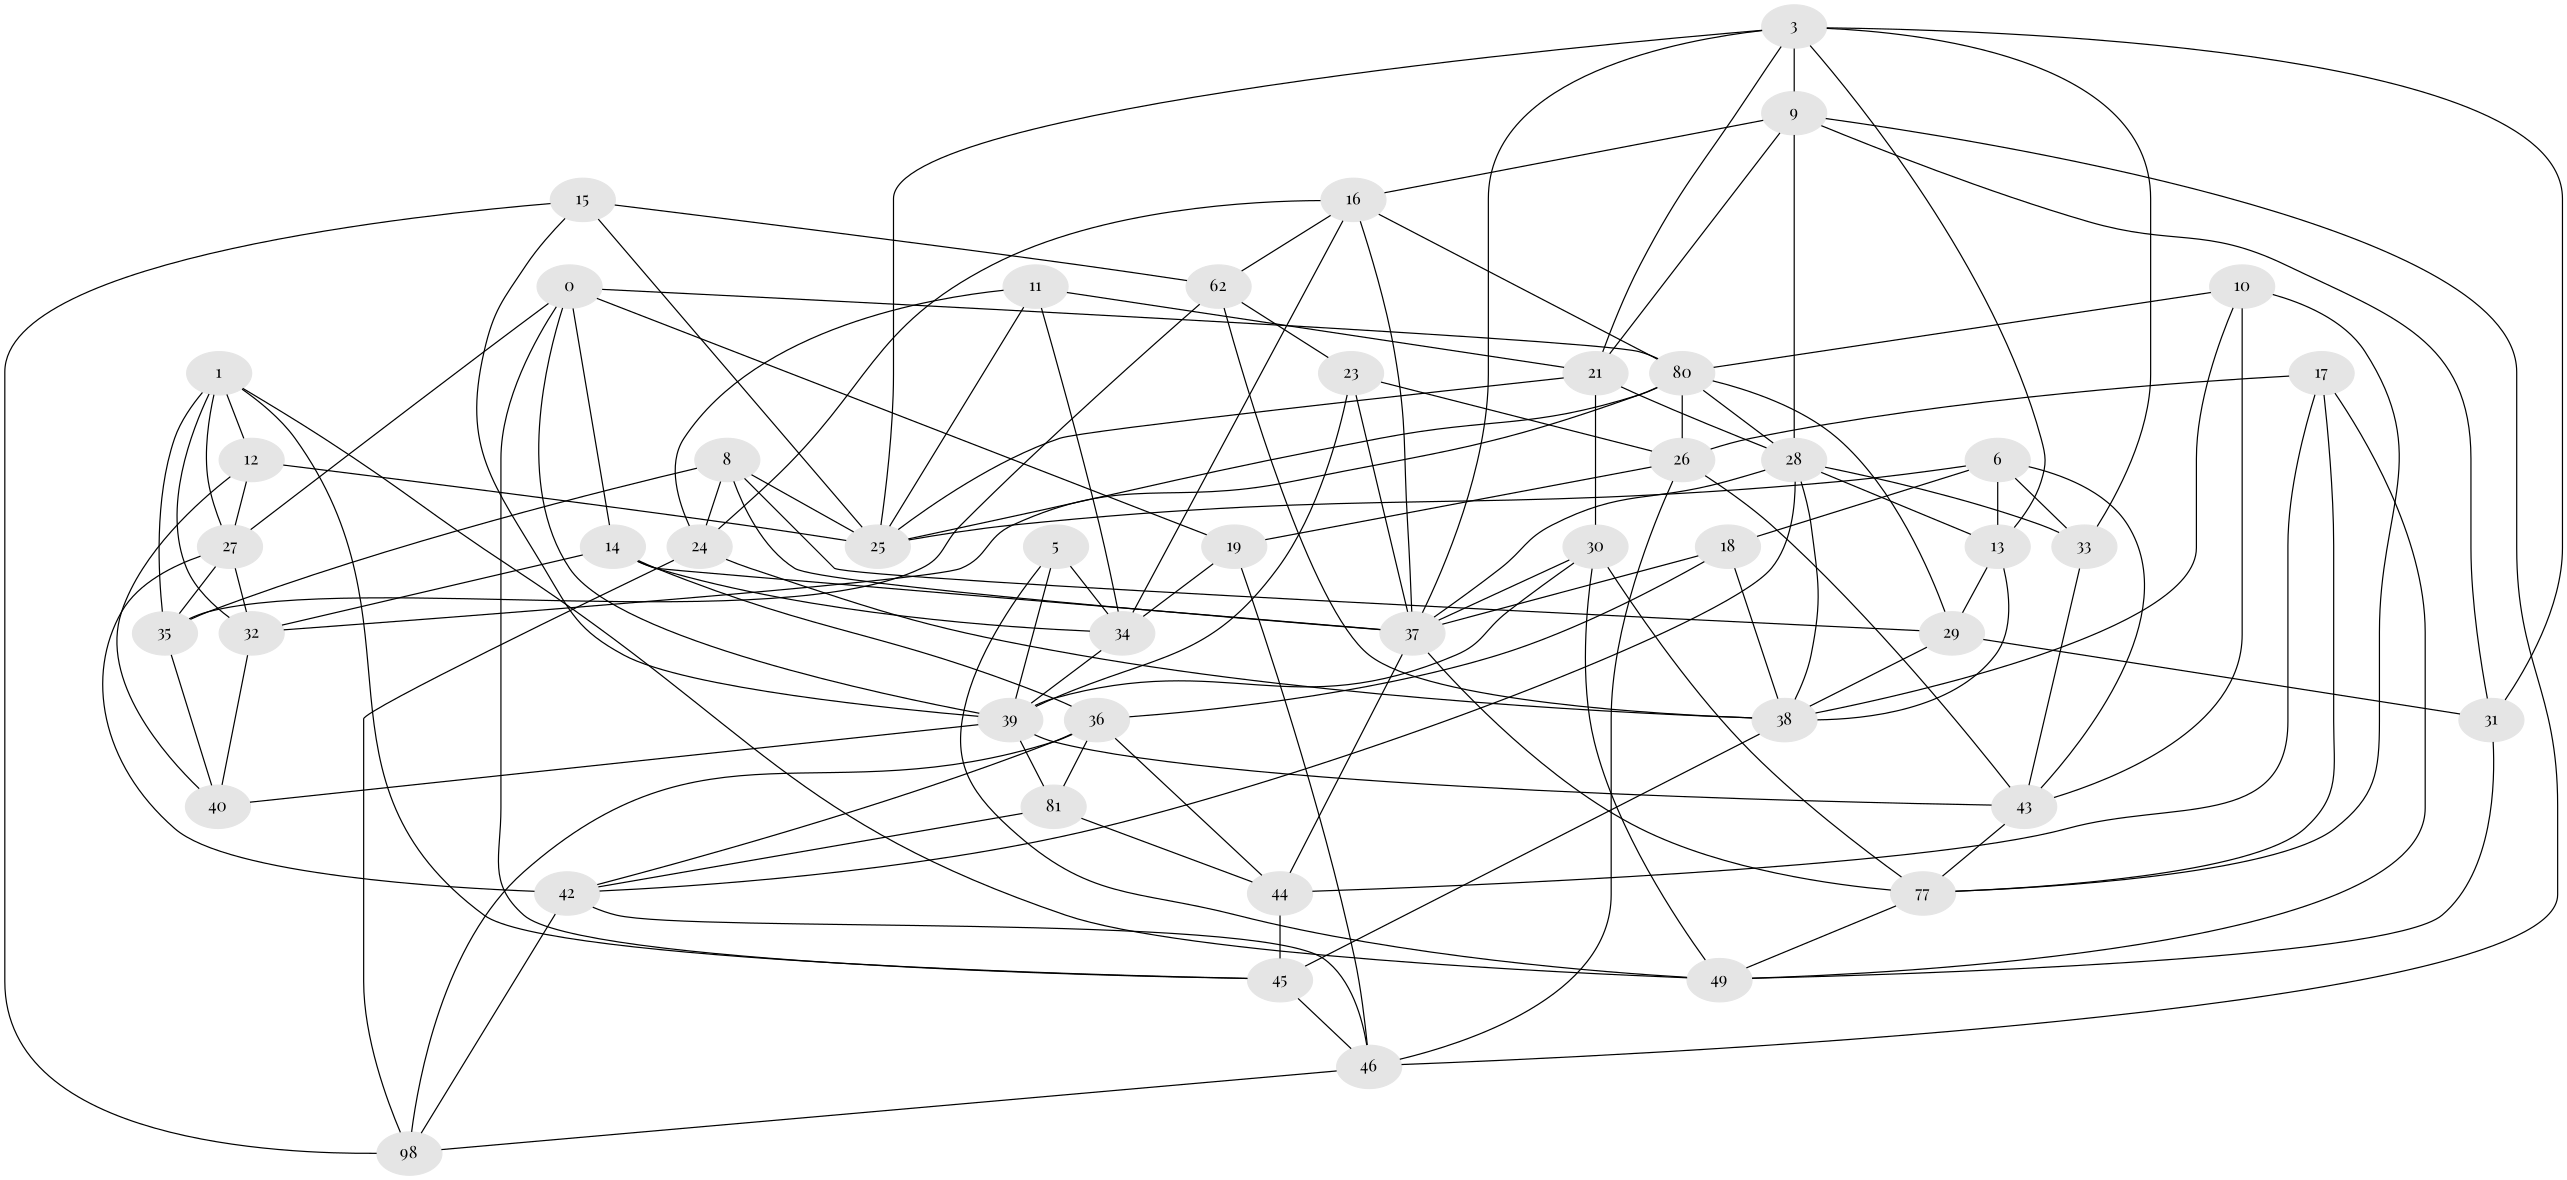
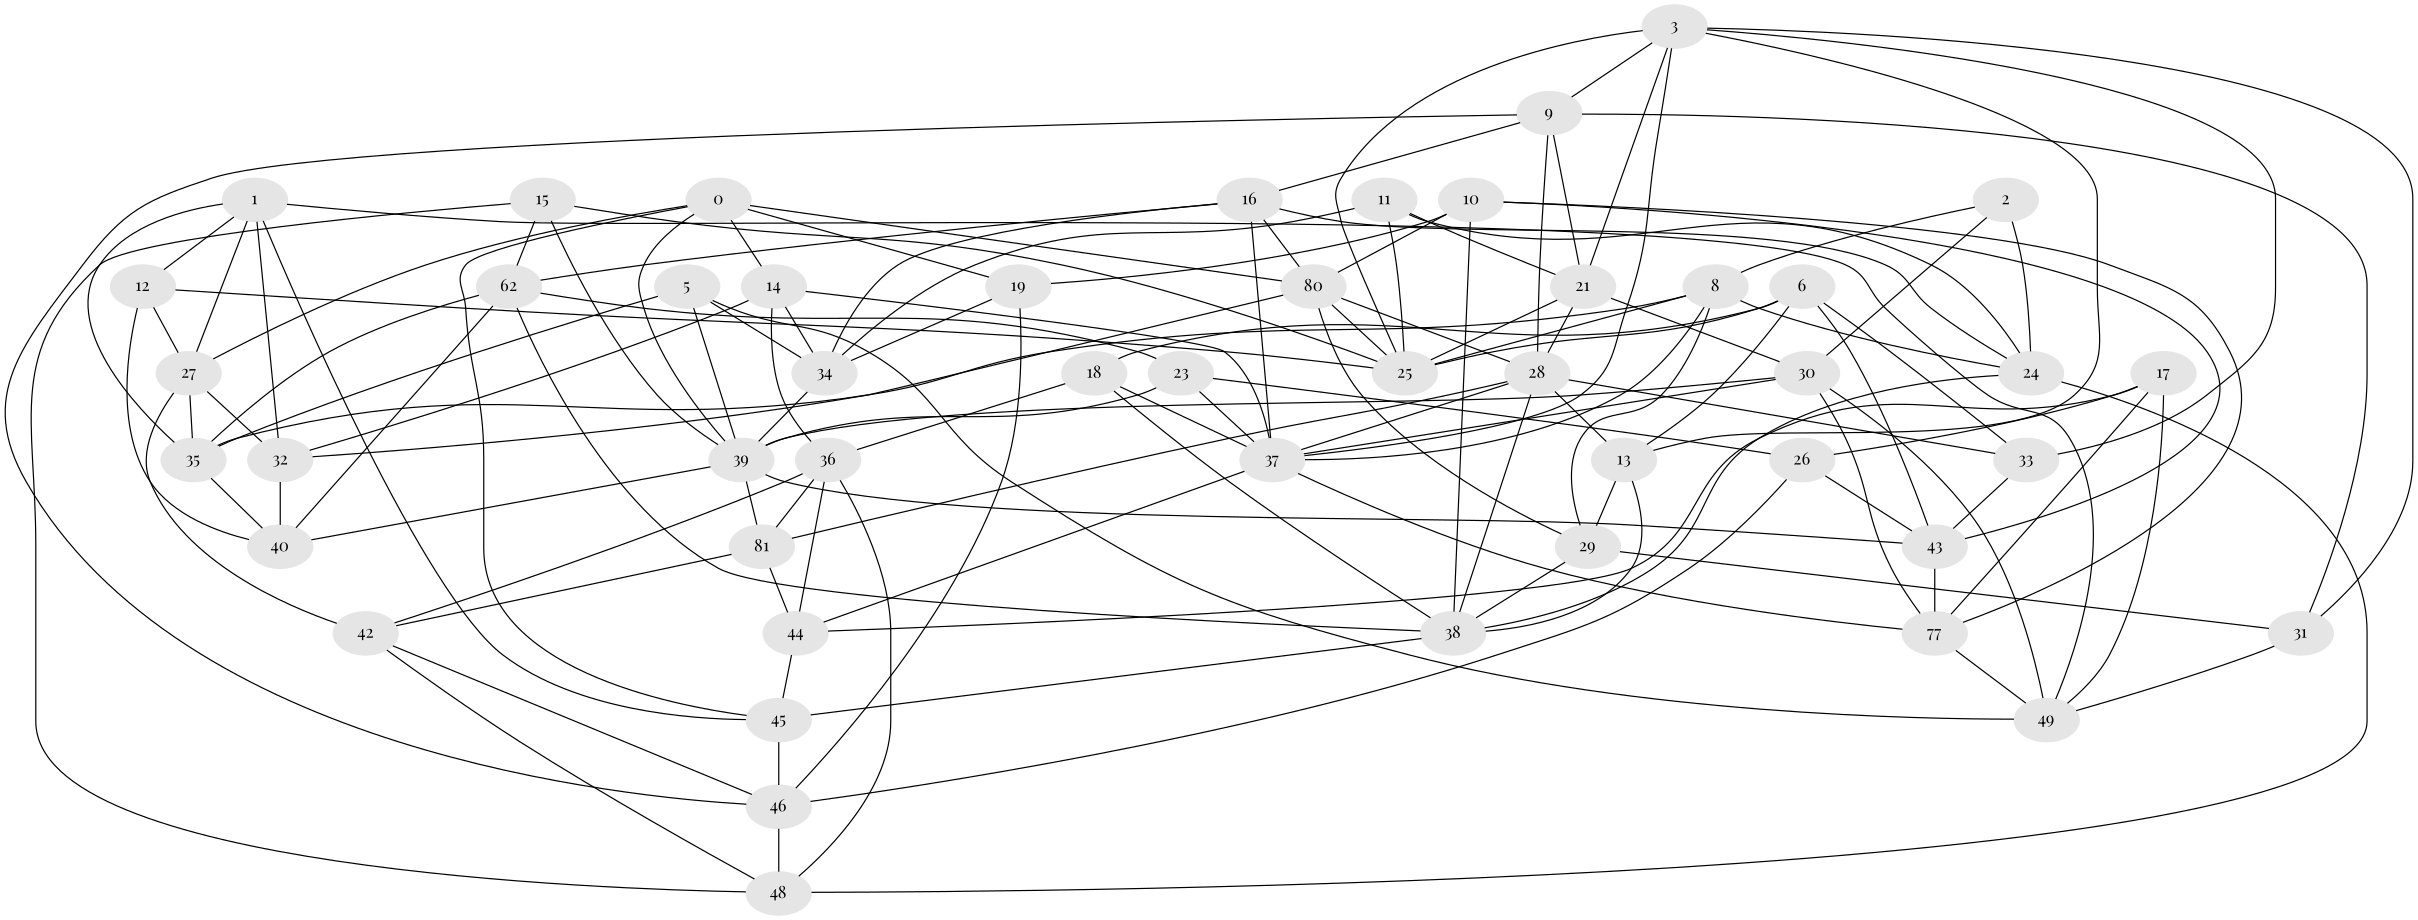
none -> (2006, 200)
none -> (426, 369)
none -> (409, 400)
(1682, 422) -> none
(1420, 511) -> (1241, 262)
(1249, 786) -> (1149, 456)
(409, 1154) -> (779, 893)
